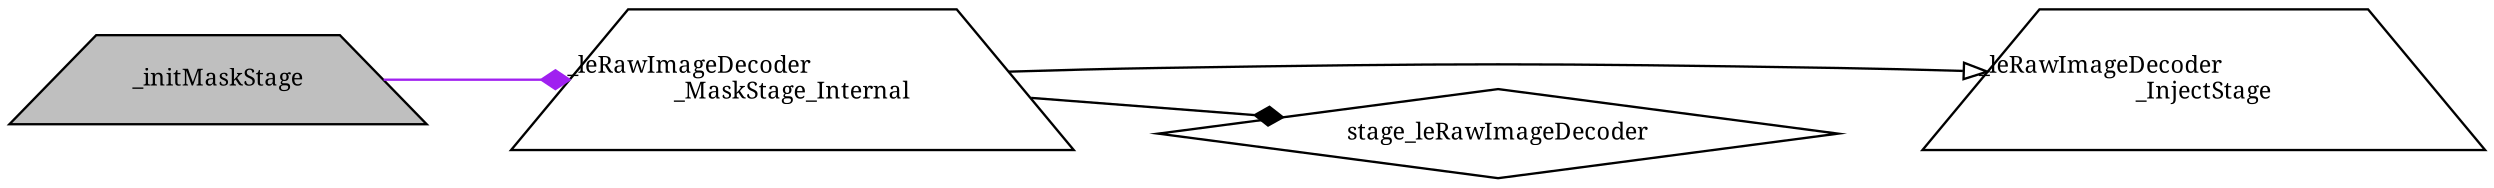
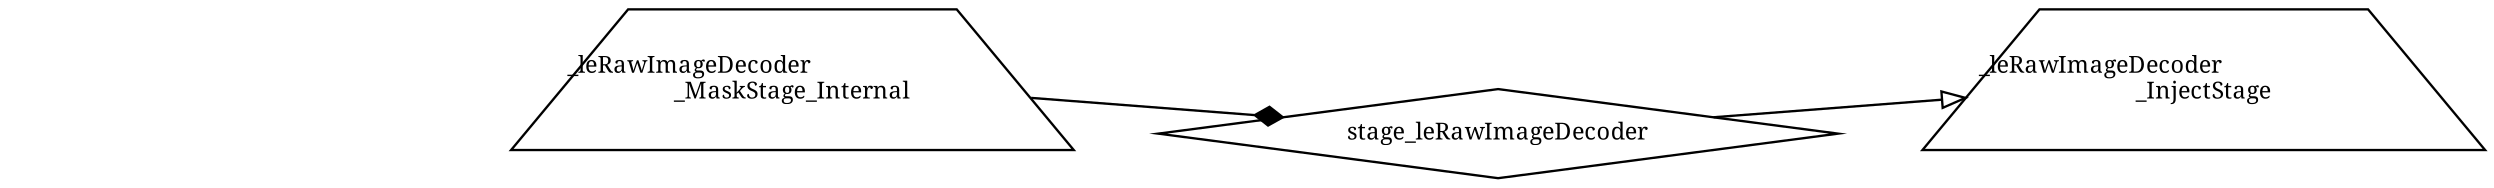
(1486, 64) -> (1827, 108)
(218, 80) -> none
